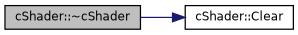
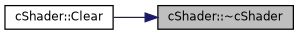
(157, 17) -> (129, 17)
